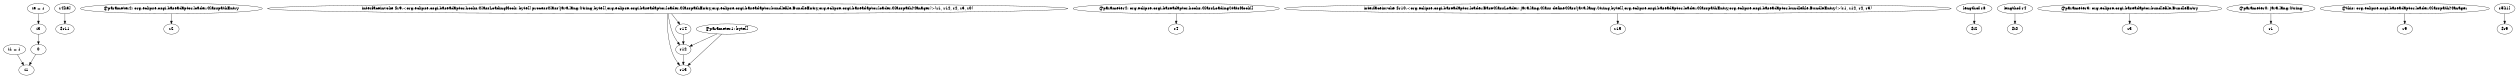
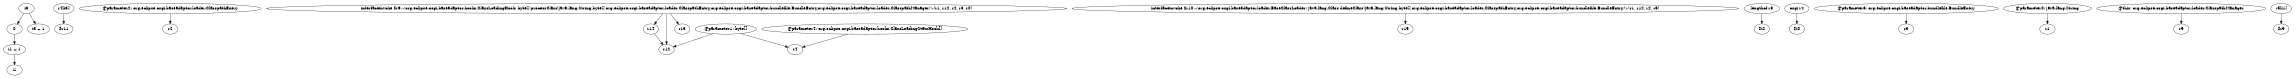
(2015, 9) -> (1797, 9)
(38, 17) -> (32, 17)
(706, 49) -> (763, 40)
(33, 58) -> (15, 38)
(683, 58) -> none
